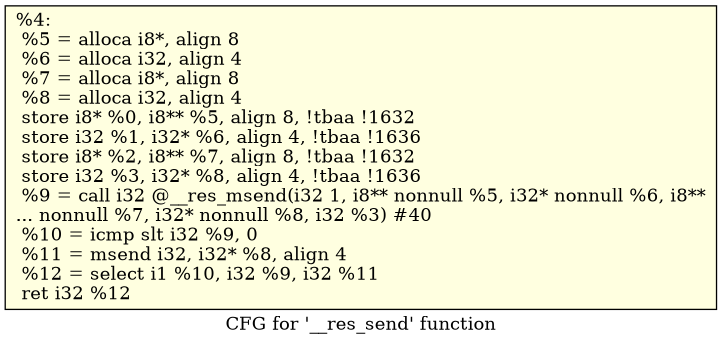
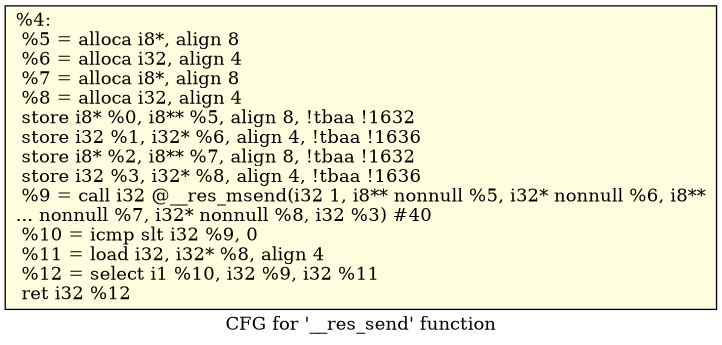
(182, 255) -> (171, 255)
